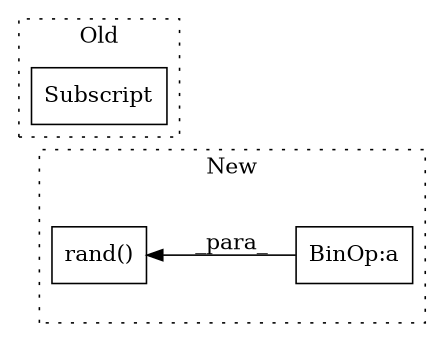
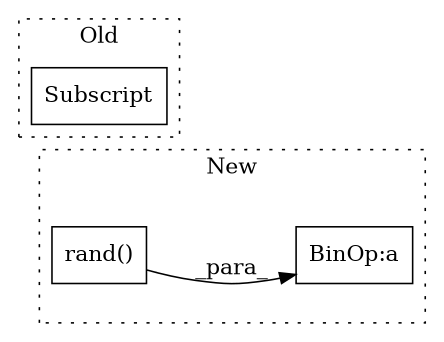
(229, 255) -> (213, 282)
